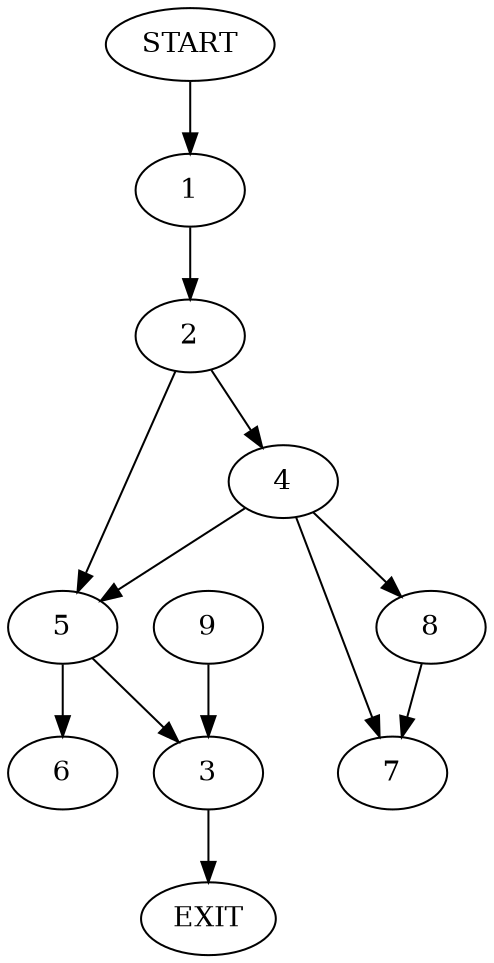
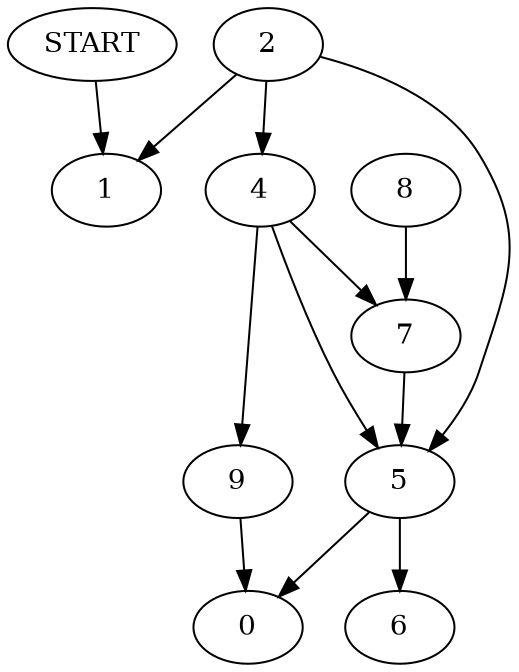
(190, 253) -> (195, 111)
none -> (403, 399)
(350, 547) -> (250, 326)
(208, 773) -> (248, 627)
(208, 919) -> none
